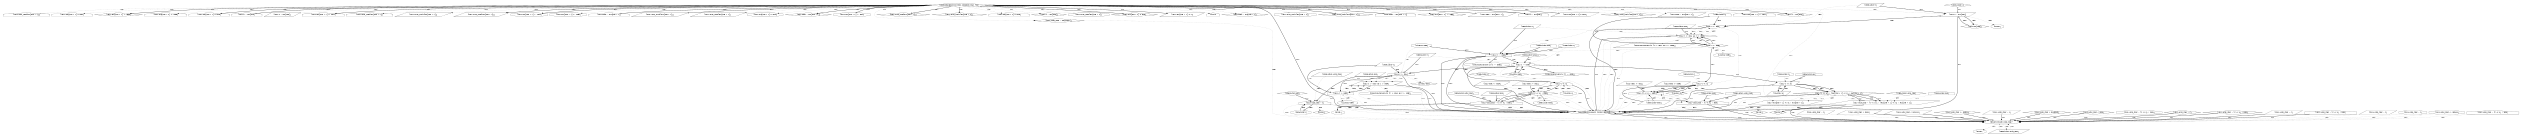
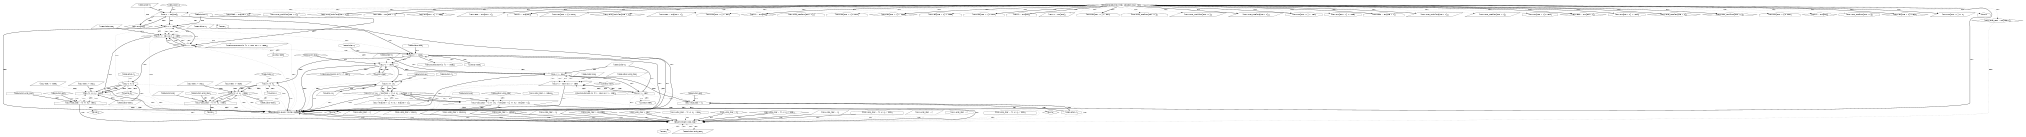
(1702, 8) -> (478, 96)
none -> (190, 32)
(1460, 50) -> (447, 60)
none -> (449, 58)
